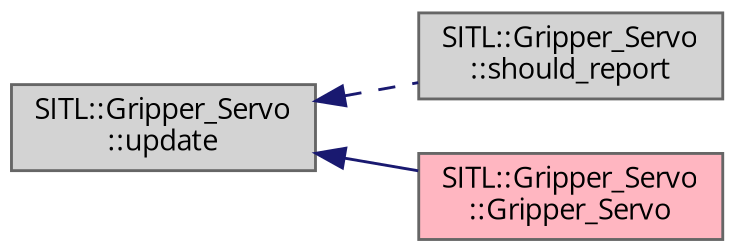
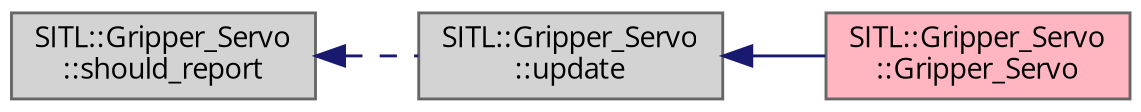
(381, 89) -> (382, 56)
